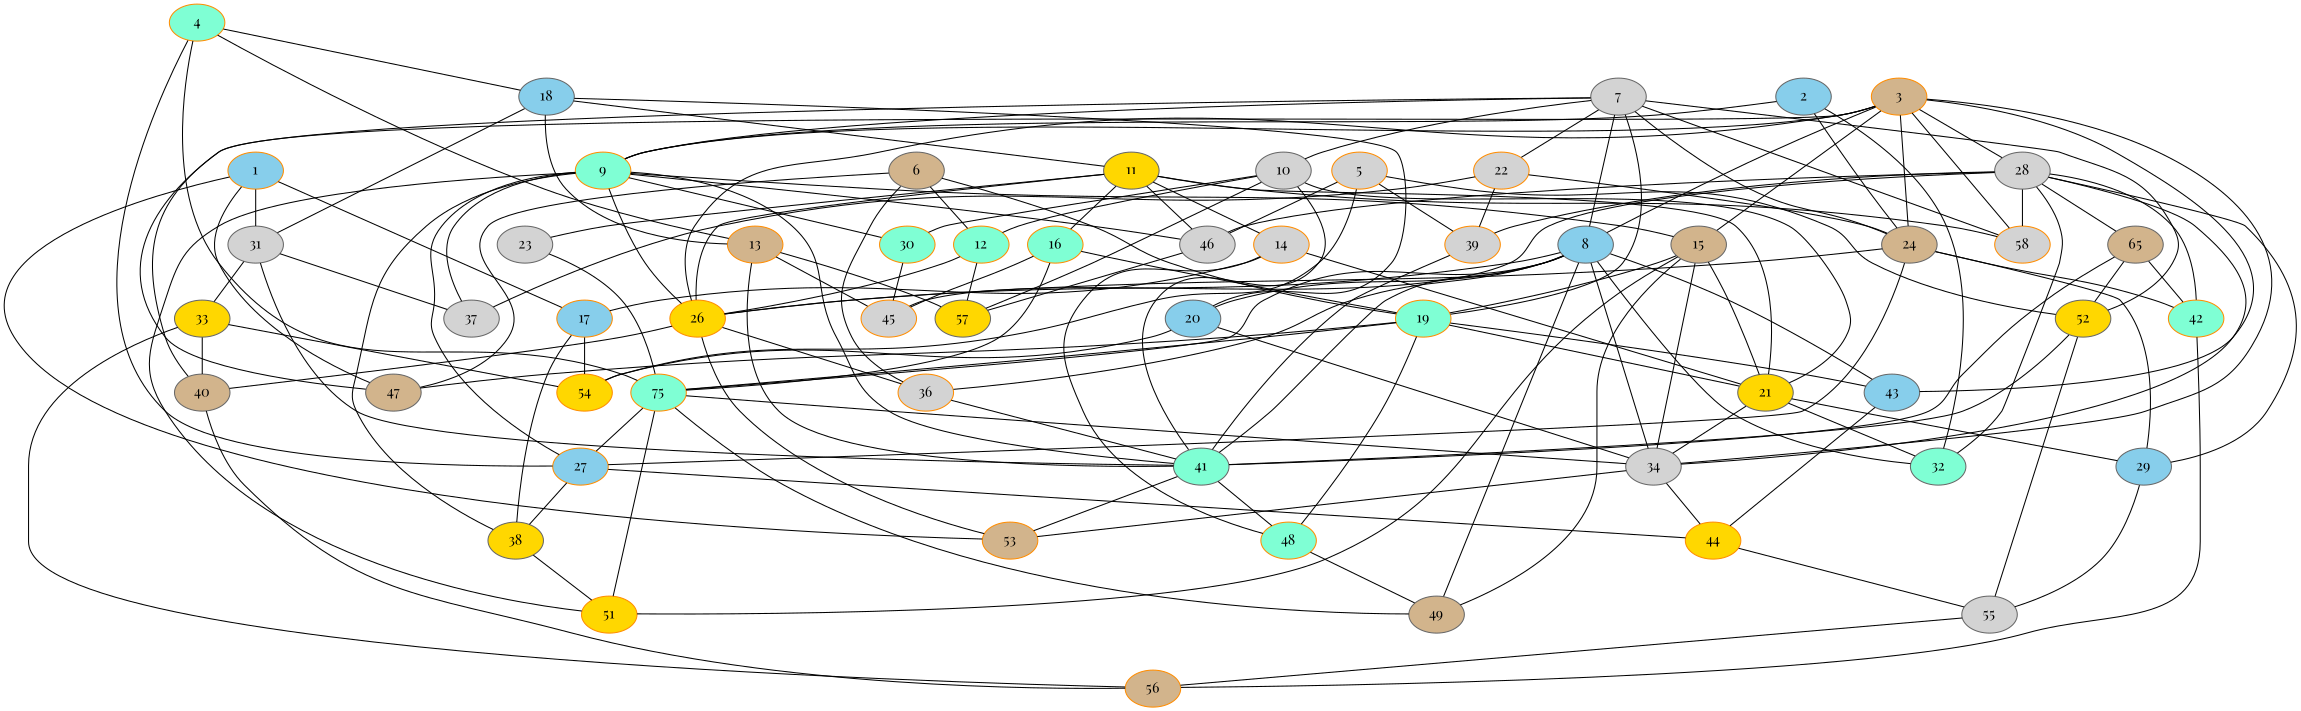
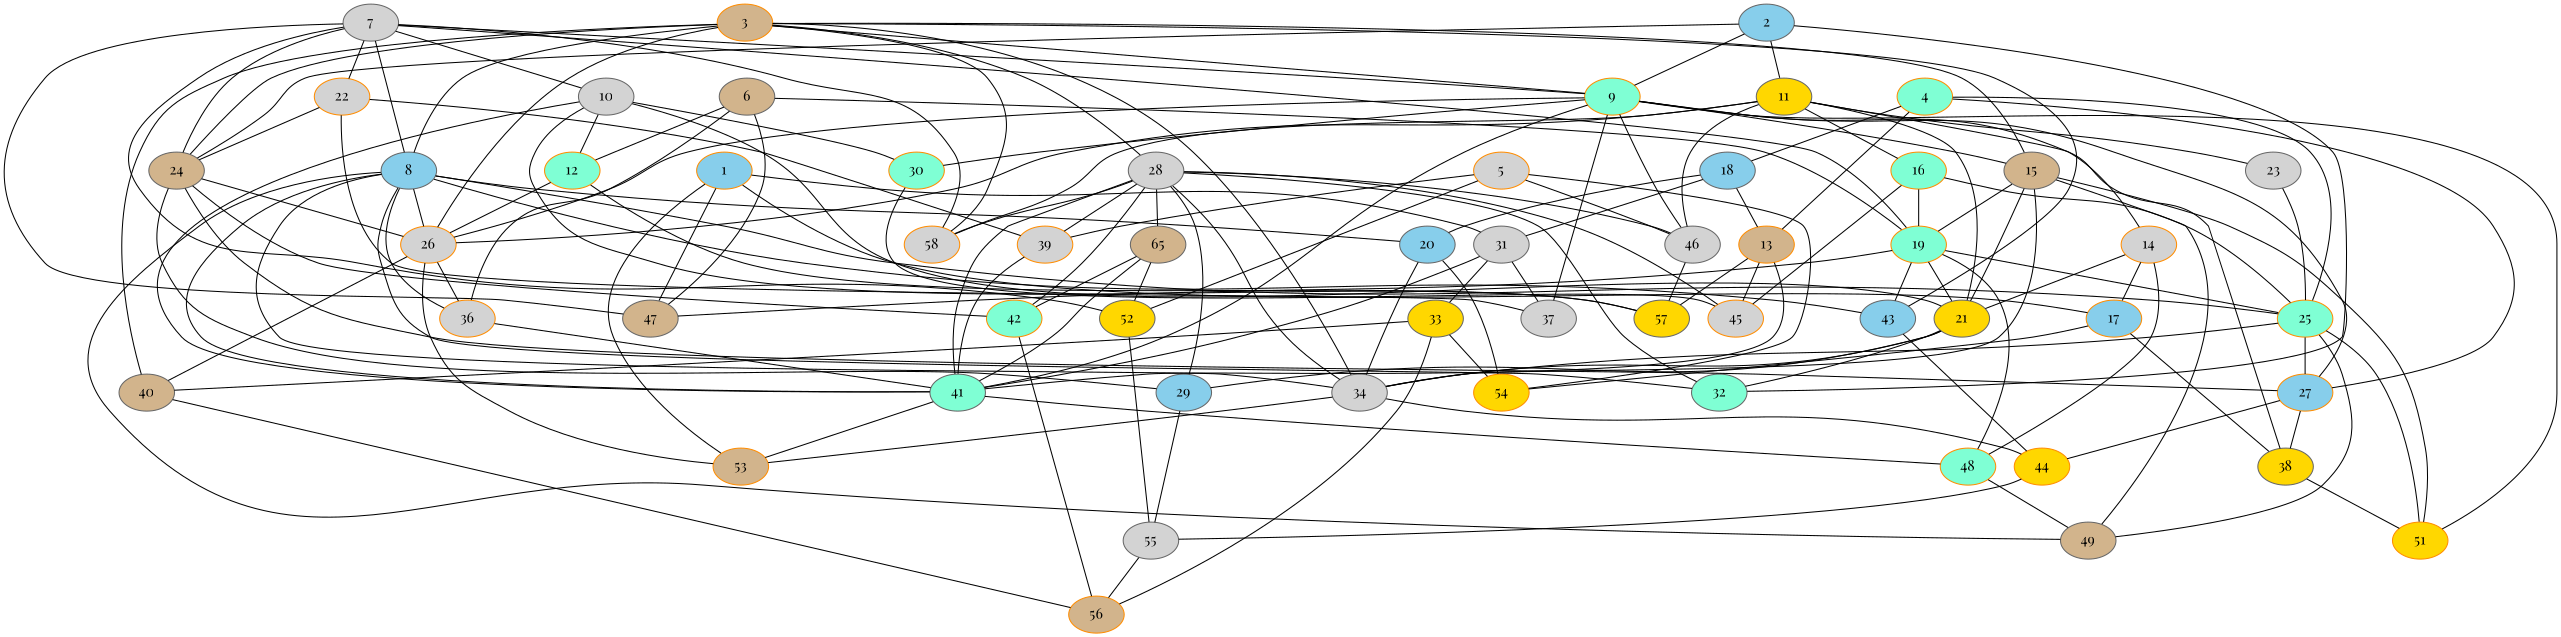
(879, 139) -> (1775, 59)
(698, 319) -> (428, 245)
(659, 393) -> (2305, 319)
(1662, 443) -> (995, 237)
